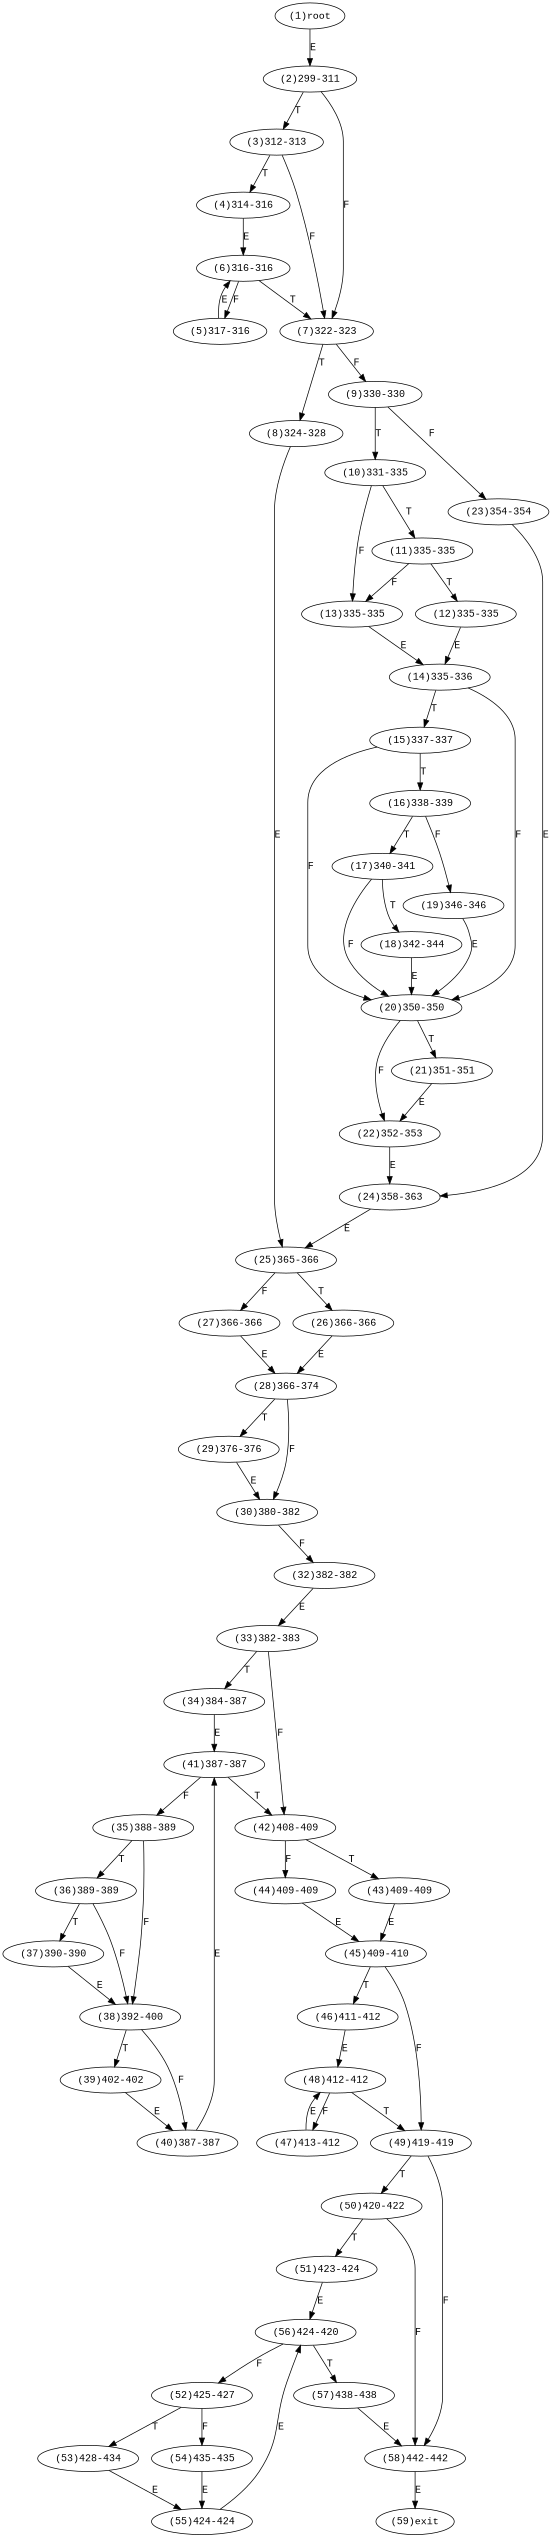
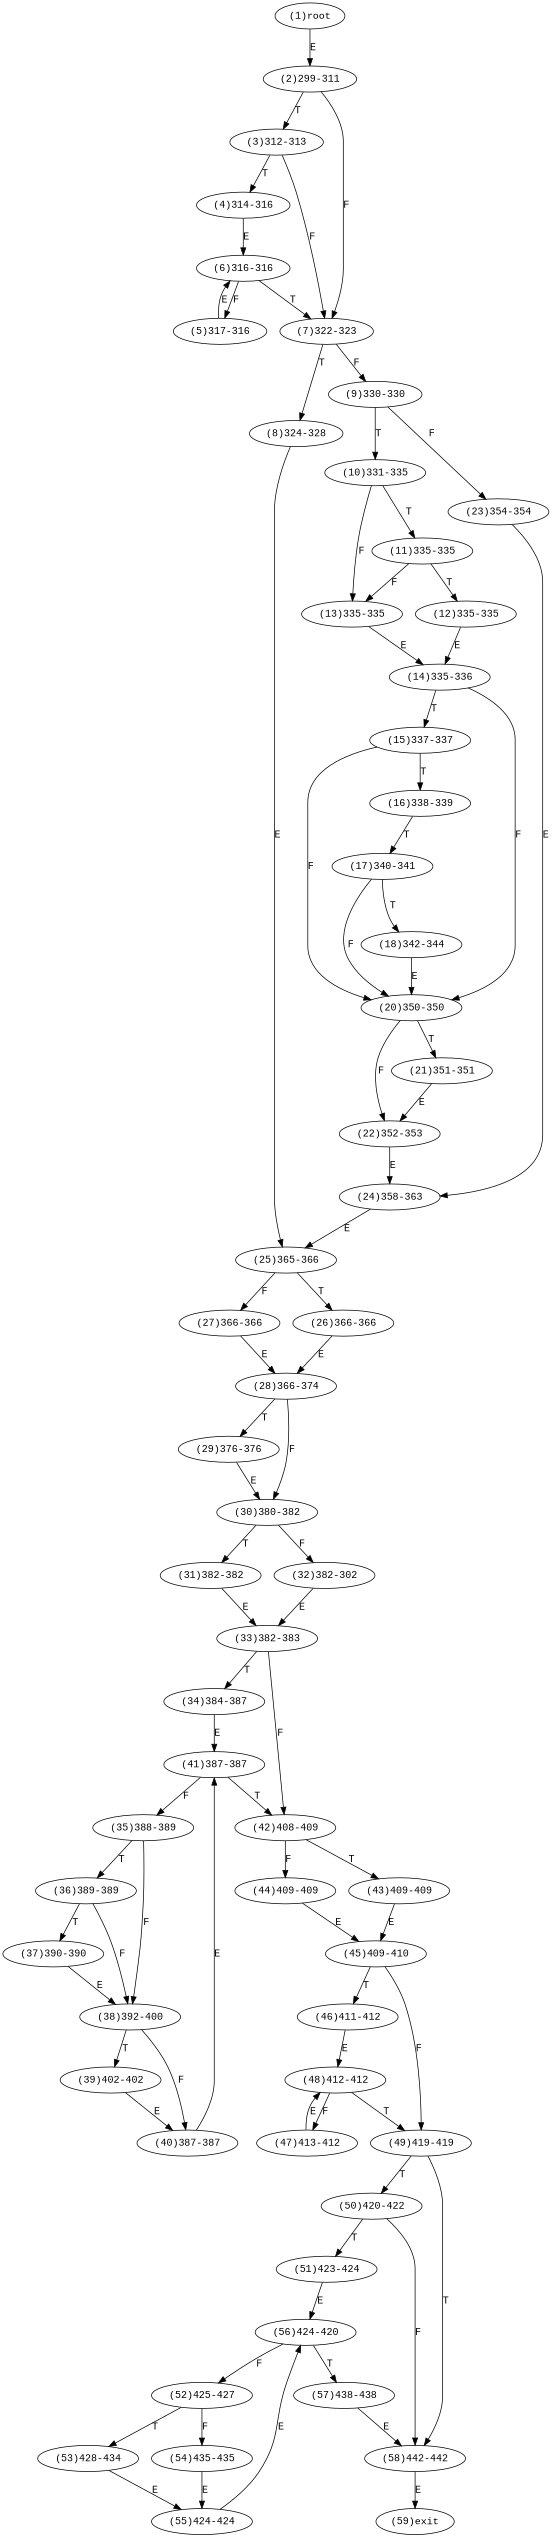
(454, 906) -> none
none -> (211, 1575)
(324, 1575) -> (324, 1575)
(446, 2301) -> (446, 2301)
